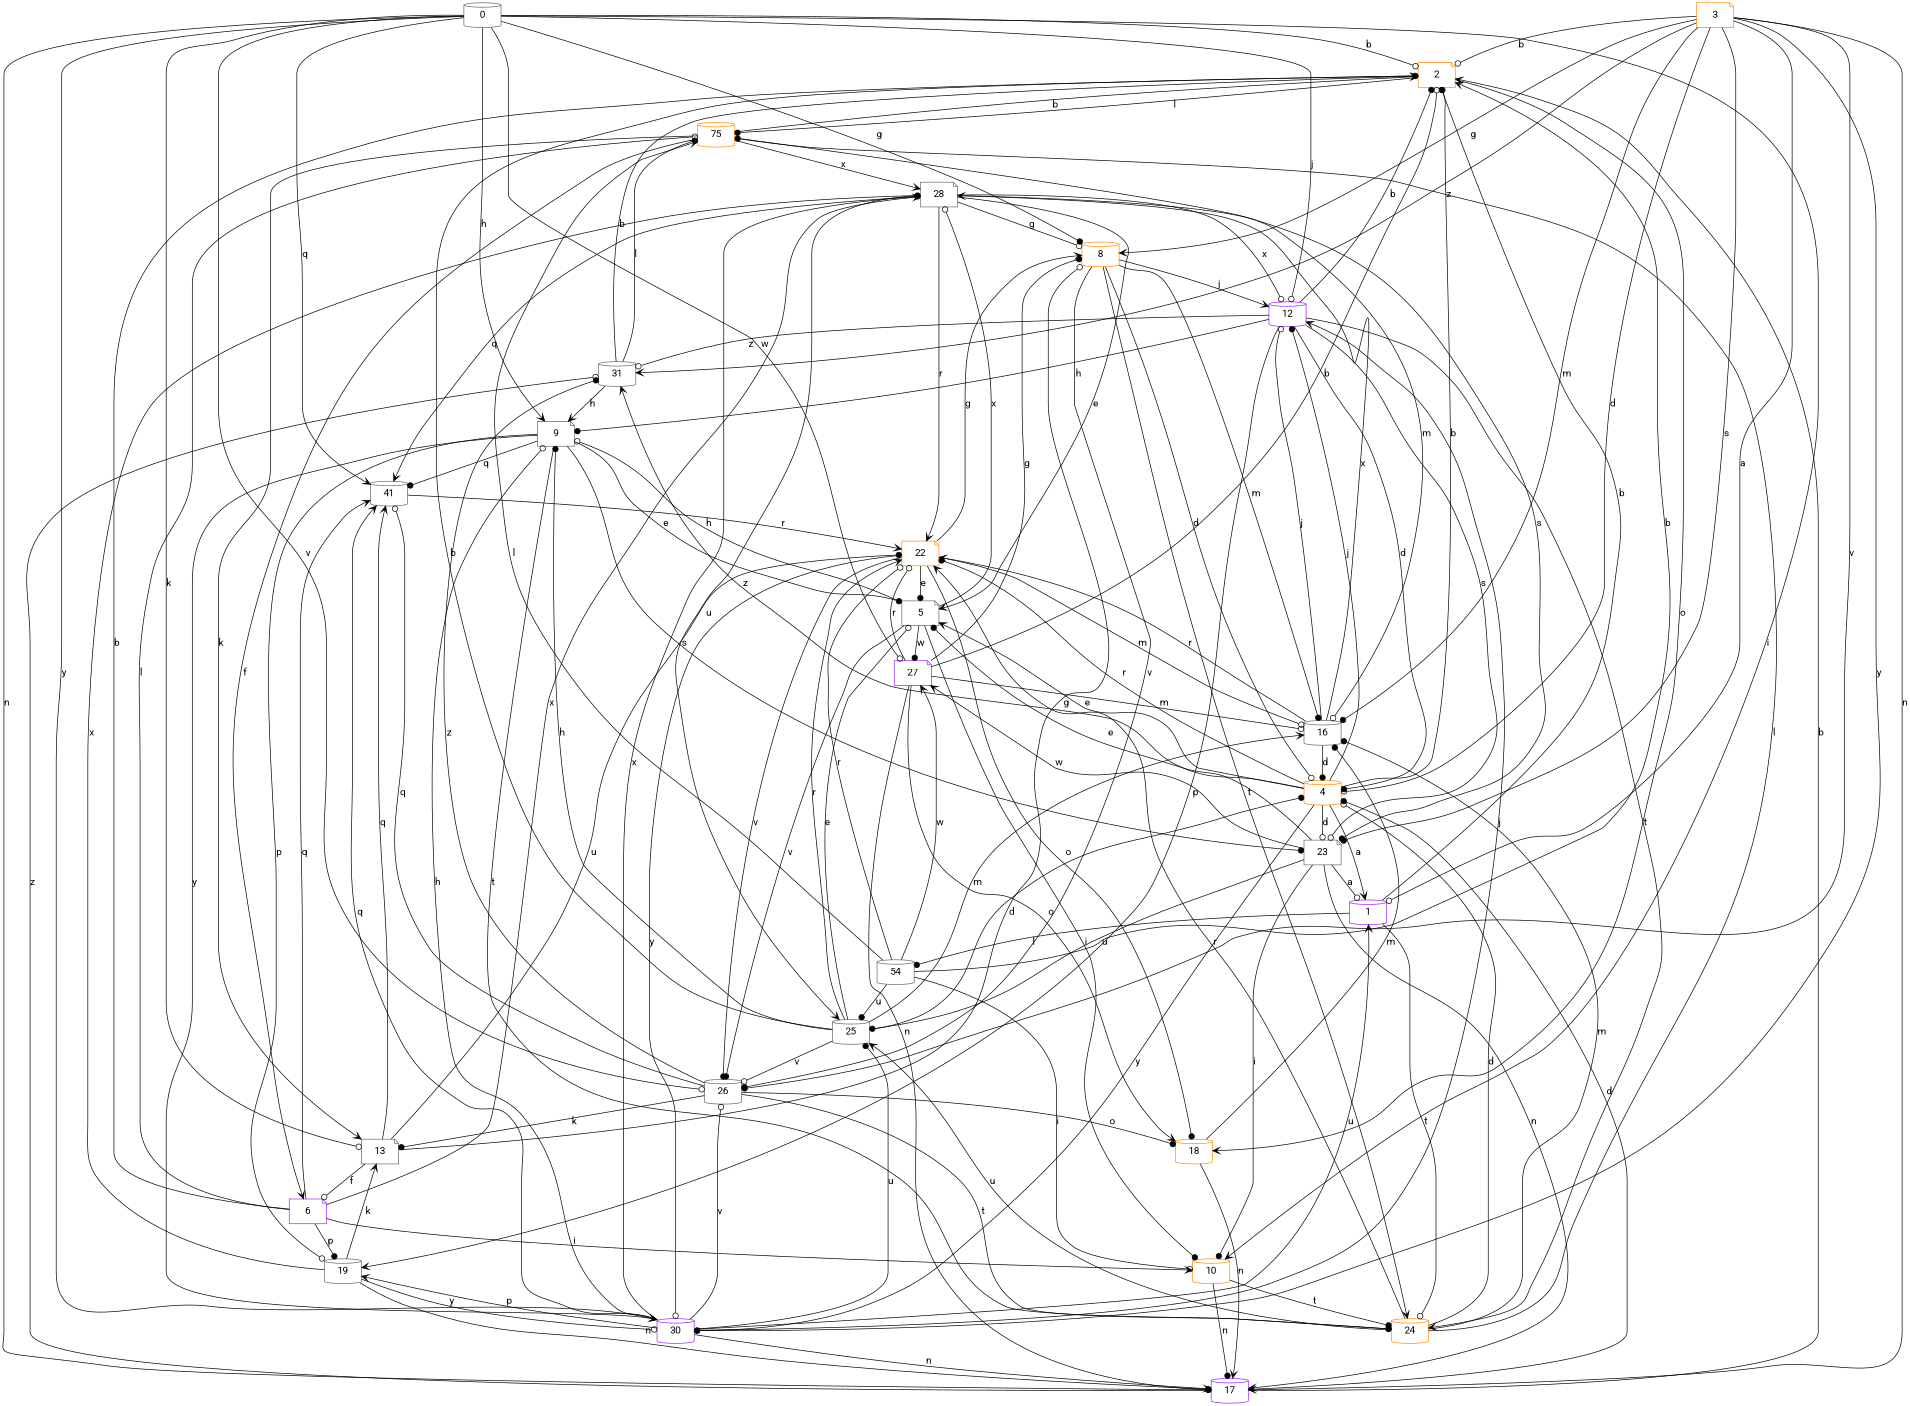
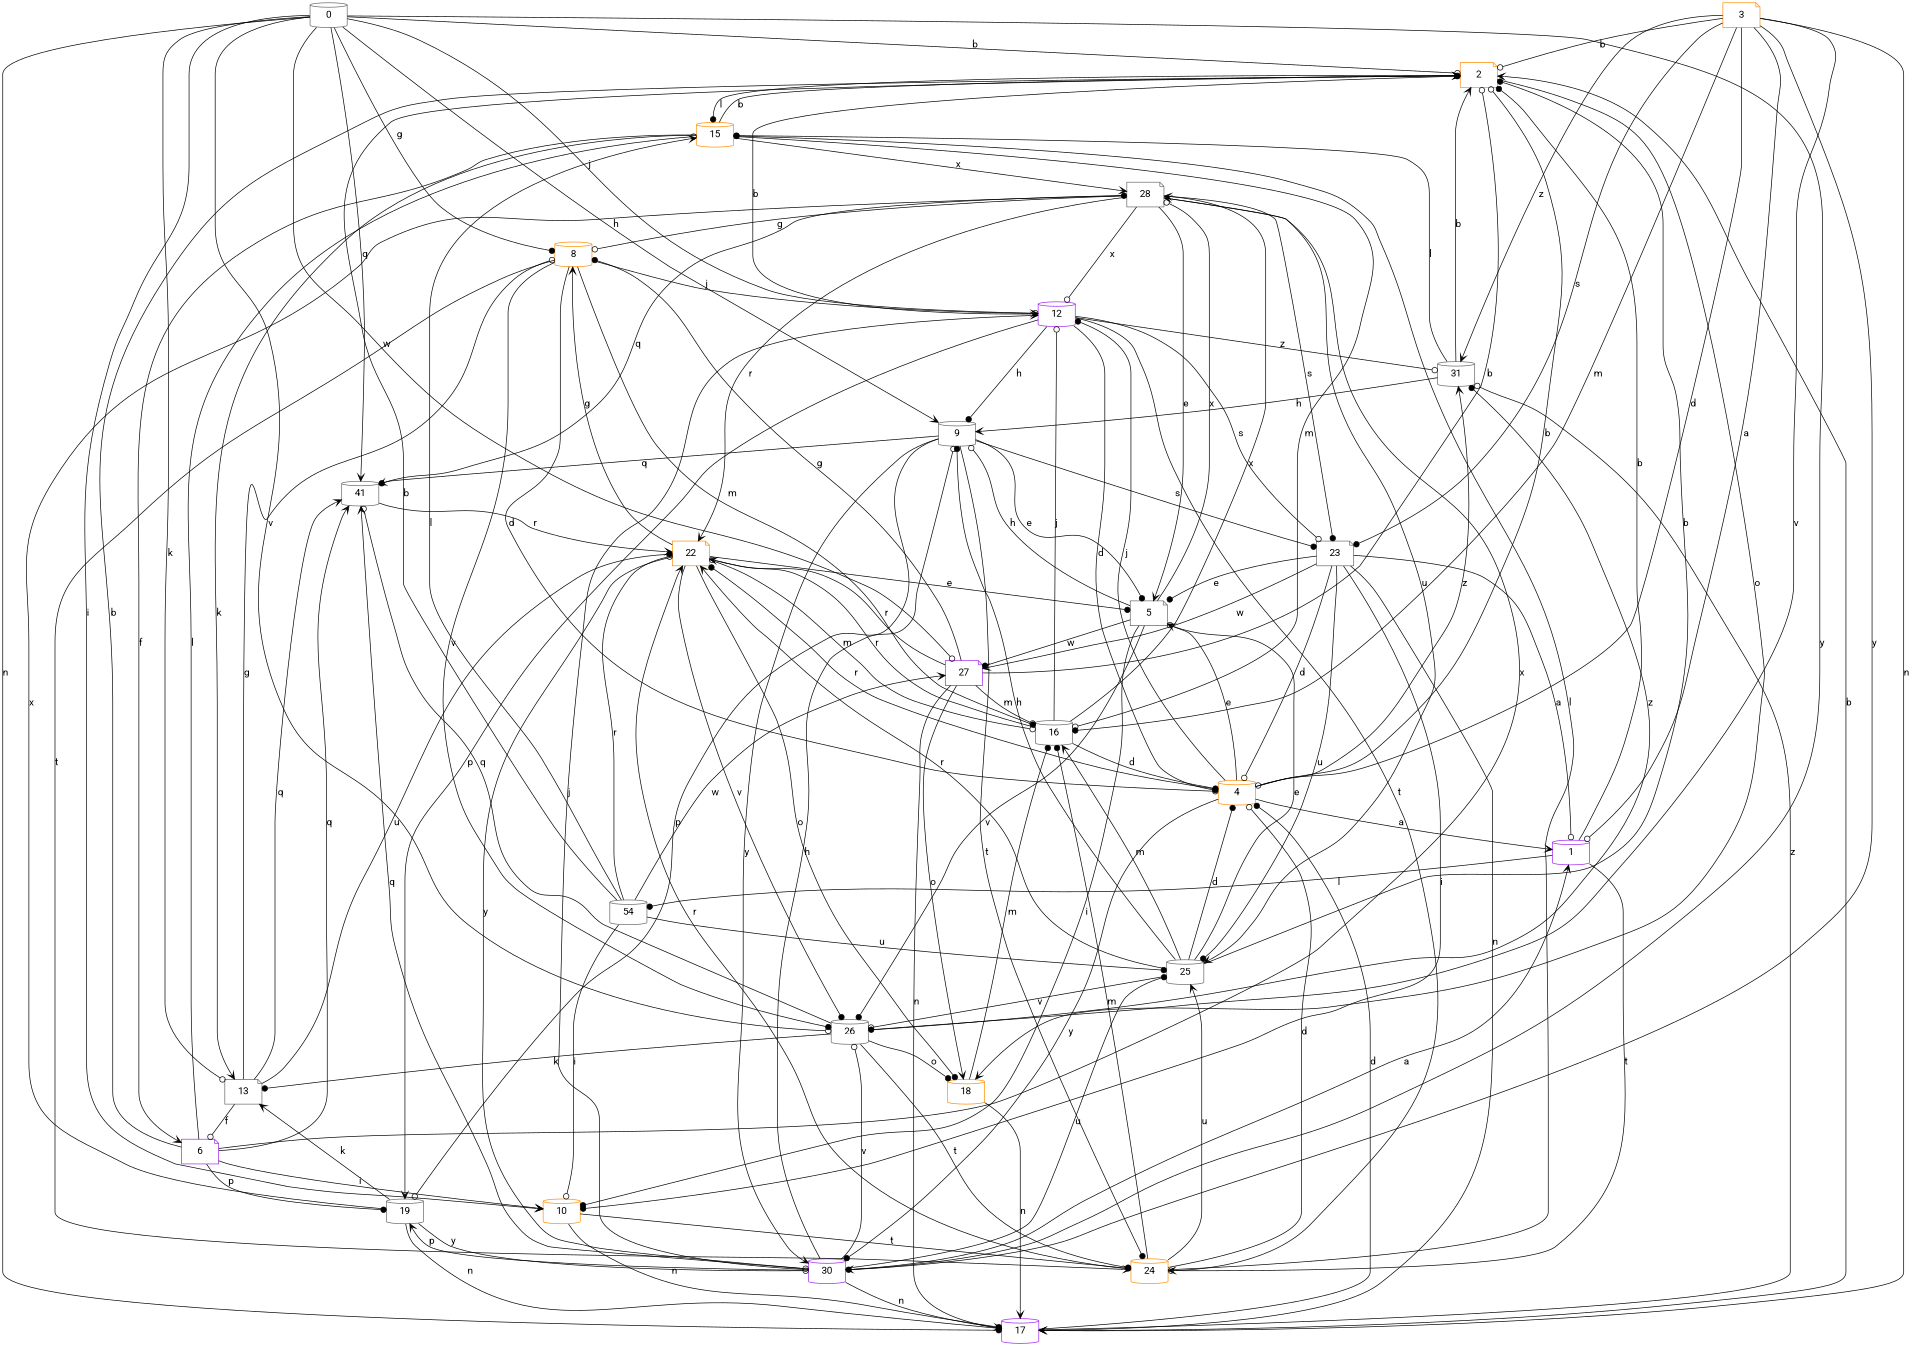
(716, 135) -> (715, 135)
(1417, 154) -> none
(556, 434) -> (957, 434)
(643, 714) -> none
(1323, 820) -> (1297, 668)
(1351, 1122) -> (1407, 1062)
